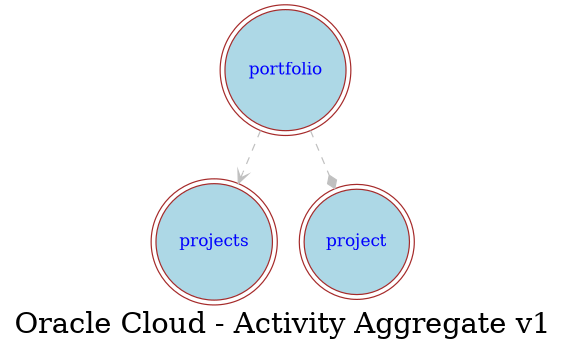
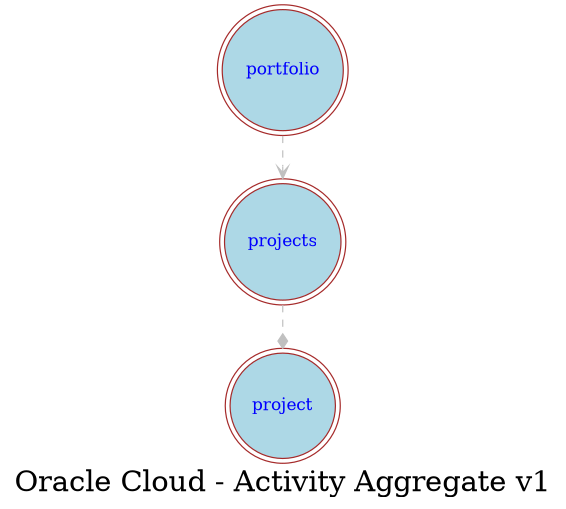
(320, 153) -> (283, 319)
